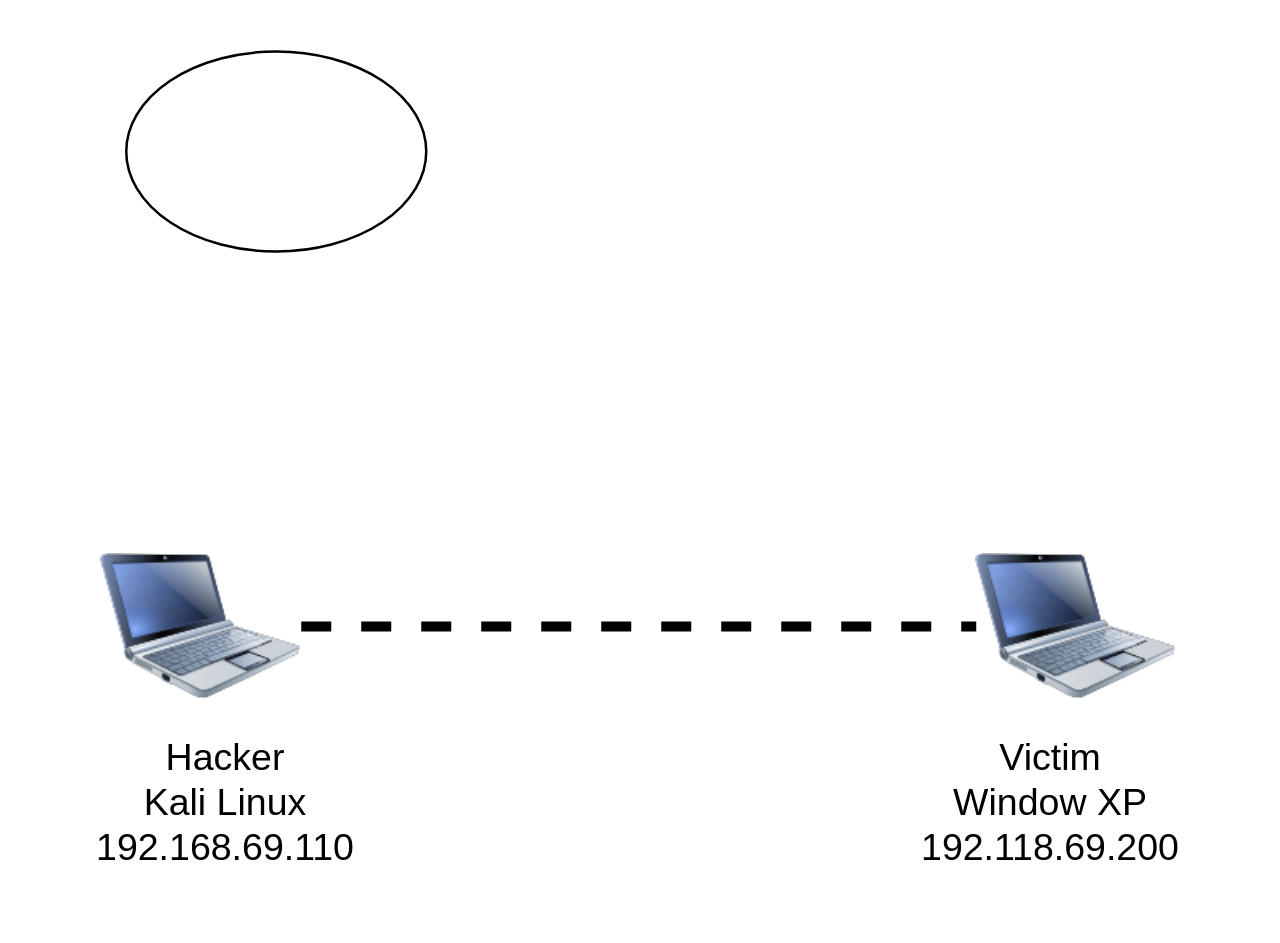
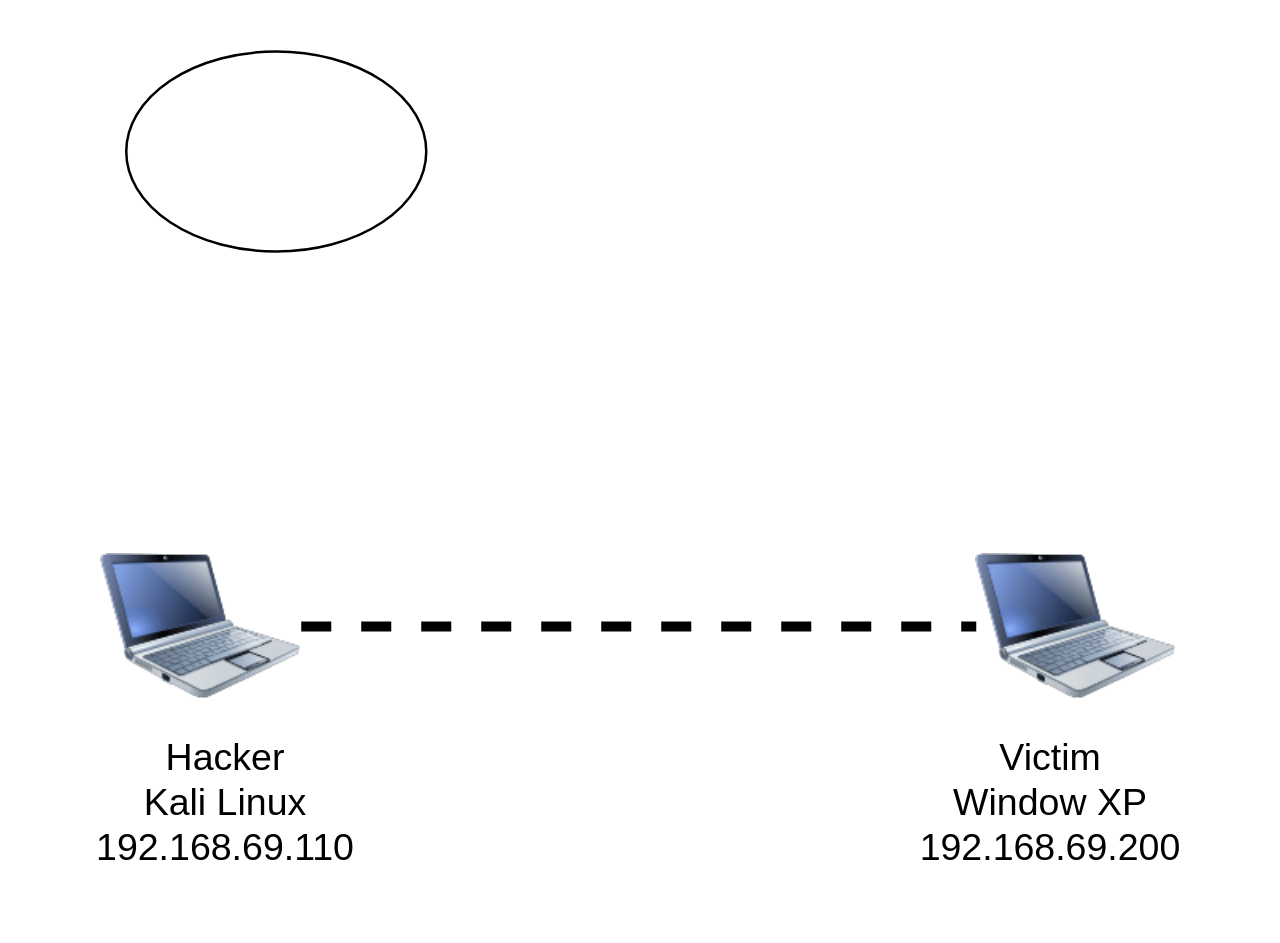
(1051, 801) -> (1051, 801)
